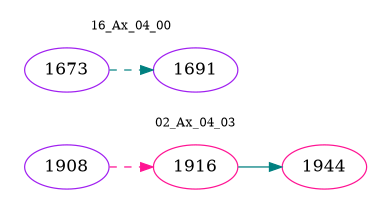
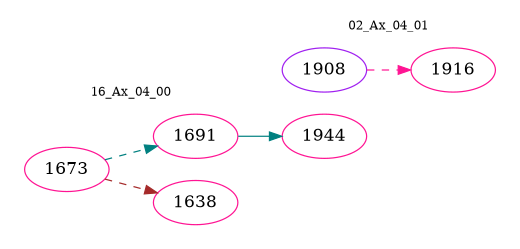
(67, 70) -> (67, 169)
(196, 70) -> (196, 136)
(196, 123) -> (389, 26)
(254, 167) -> (255, 136)
none -> (196, 203)
